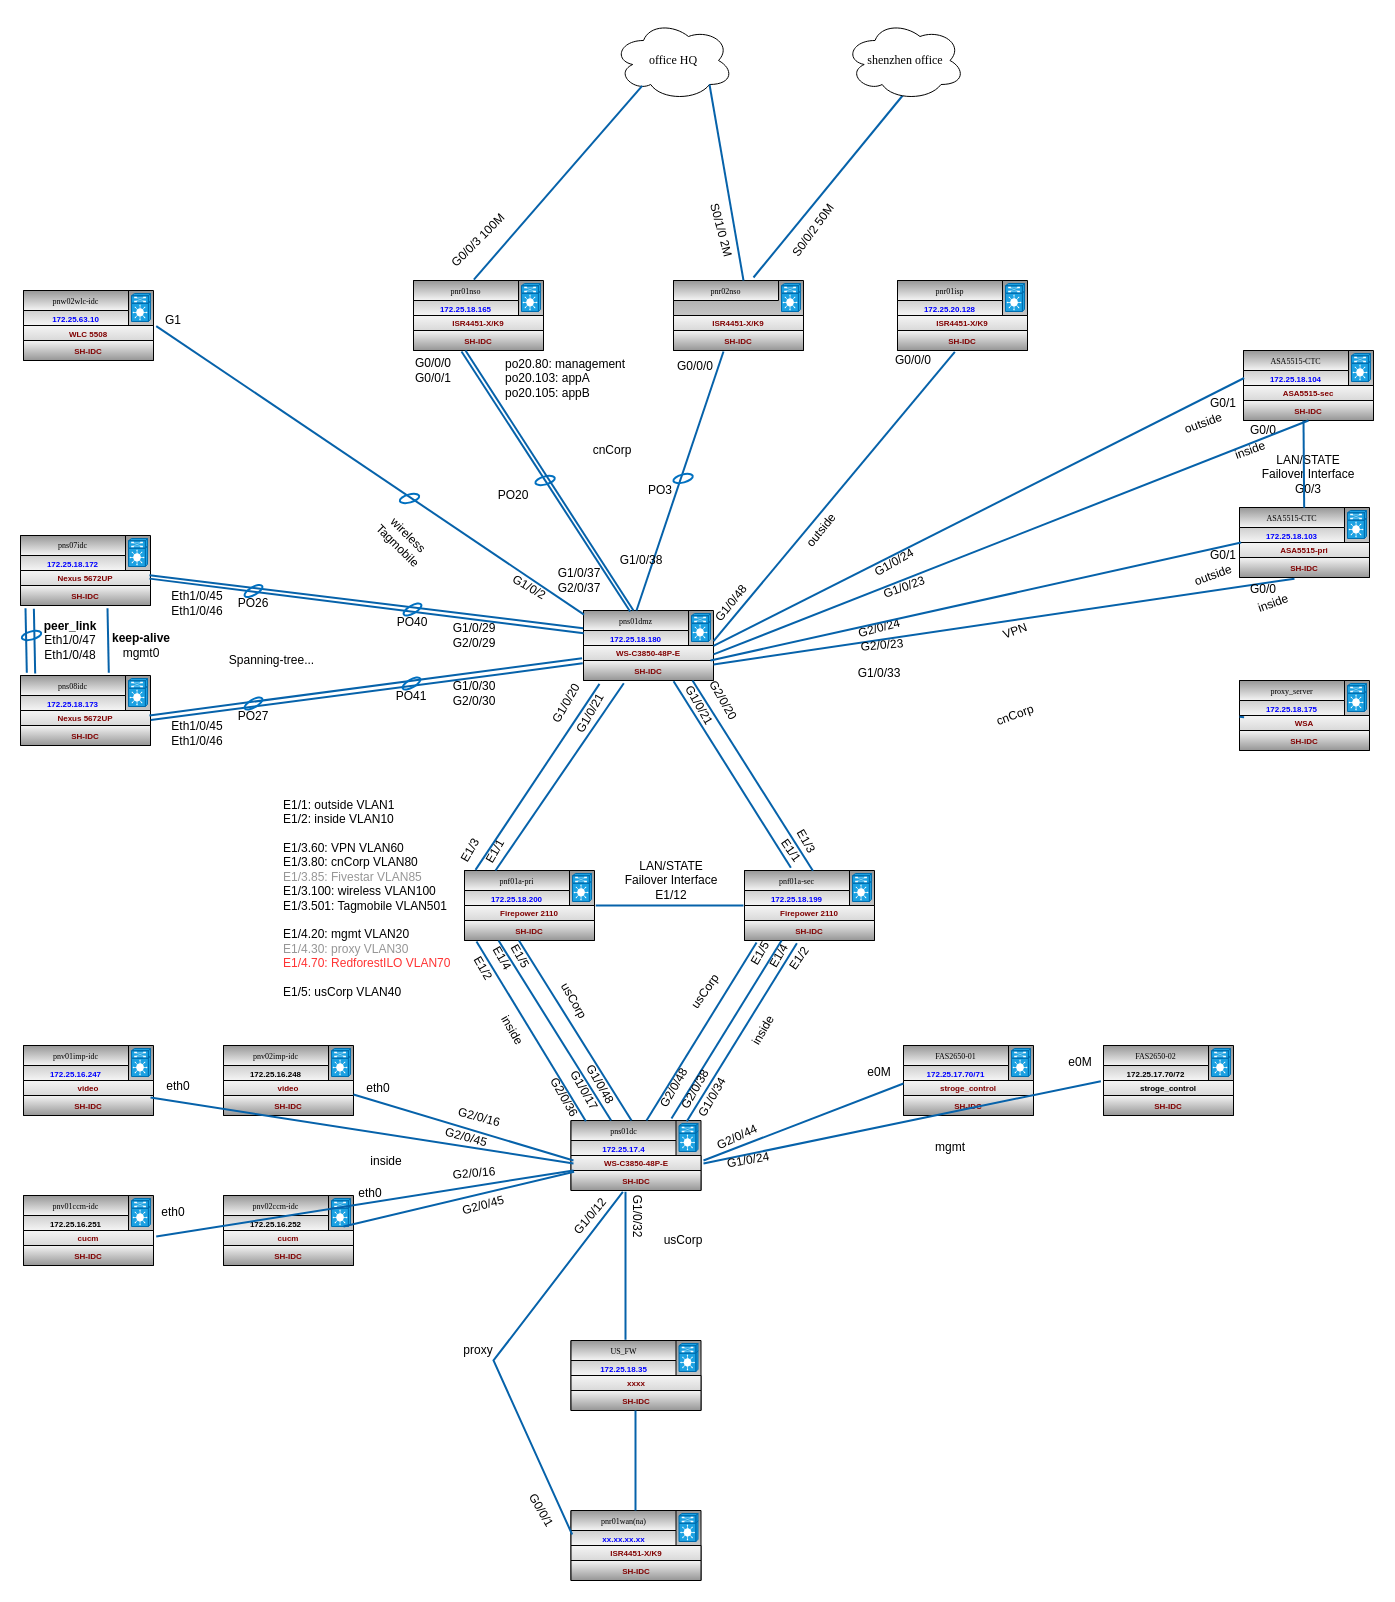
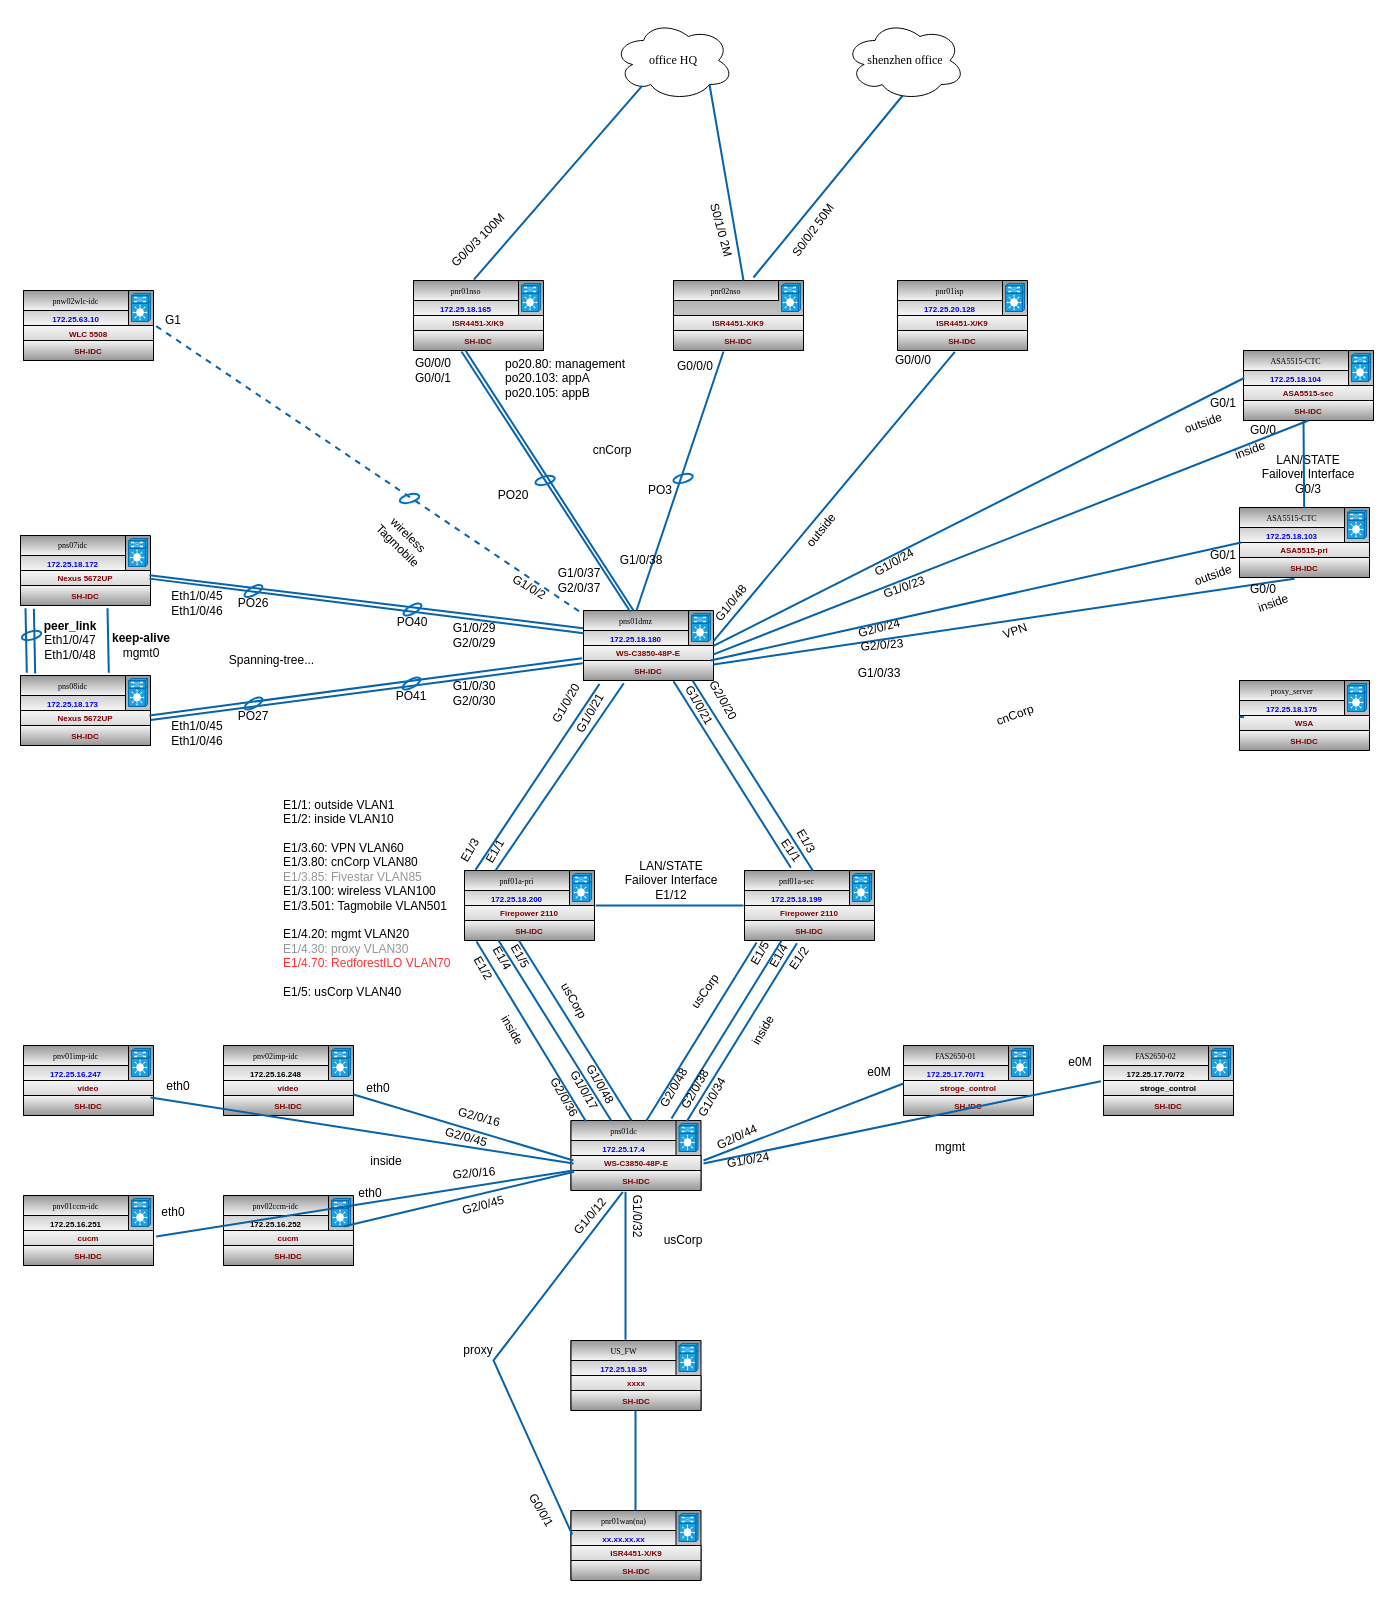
(371, 471) -> (371, 471)
